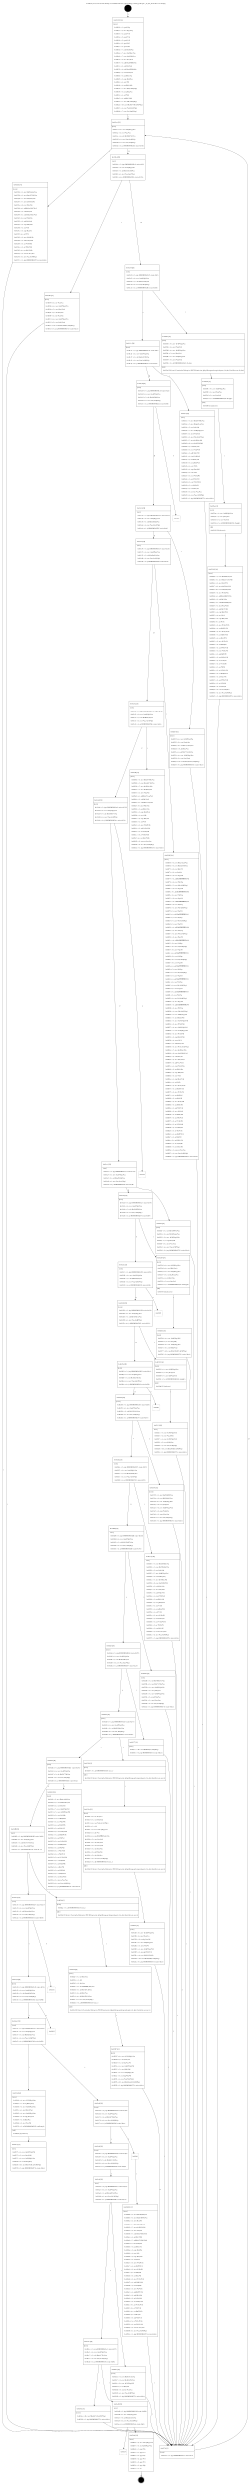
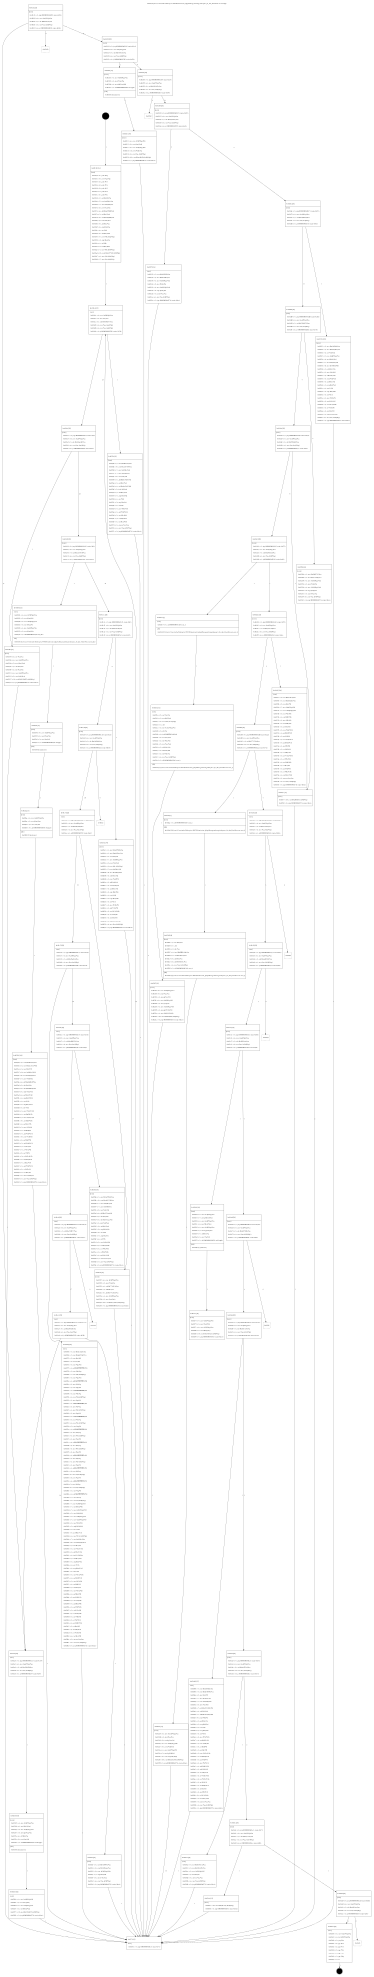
(135, 1240) -> (2, 830)
(136, 2181) -> (227, 1508)
